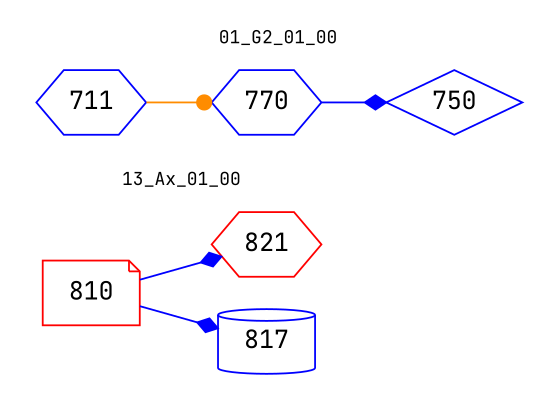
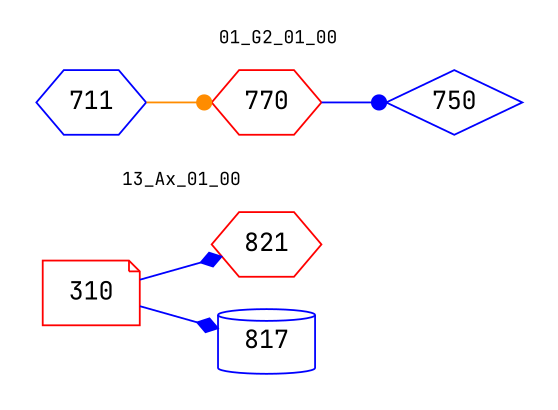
(267, 102) -> (267, 102)
(343, 102) -> (347, 102)
(91, 293) -> (91, 293)
